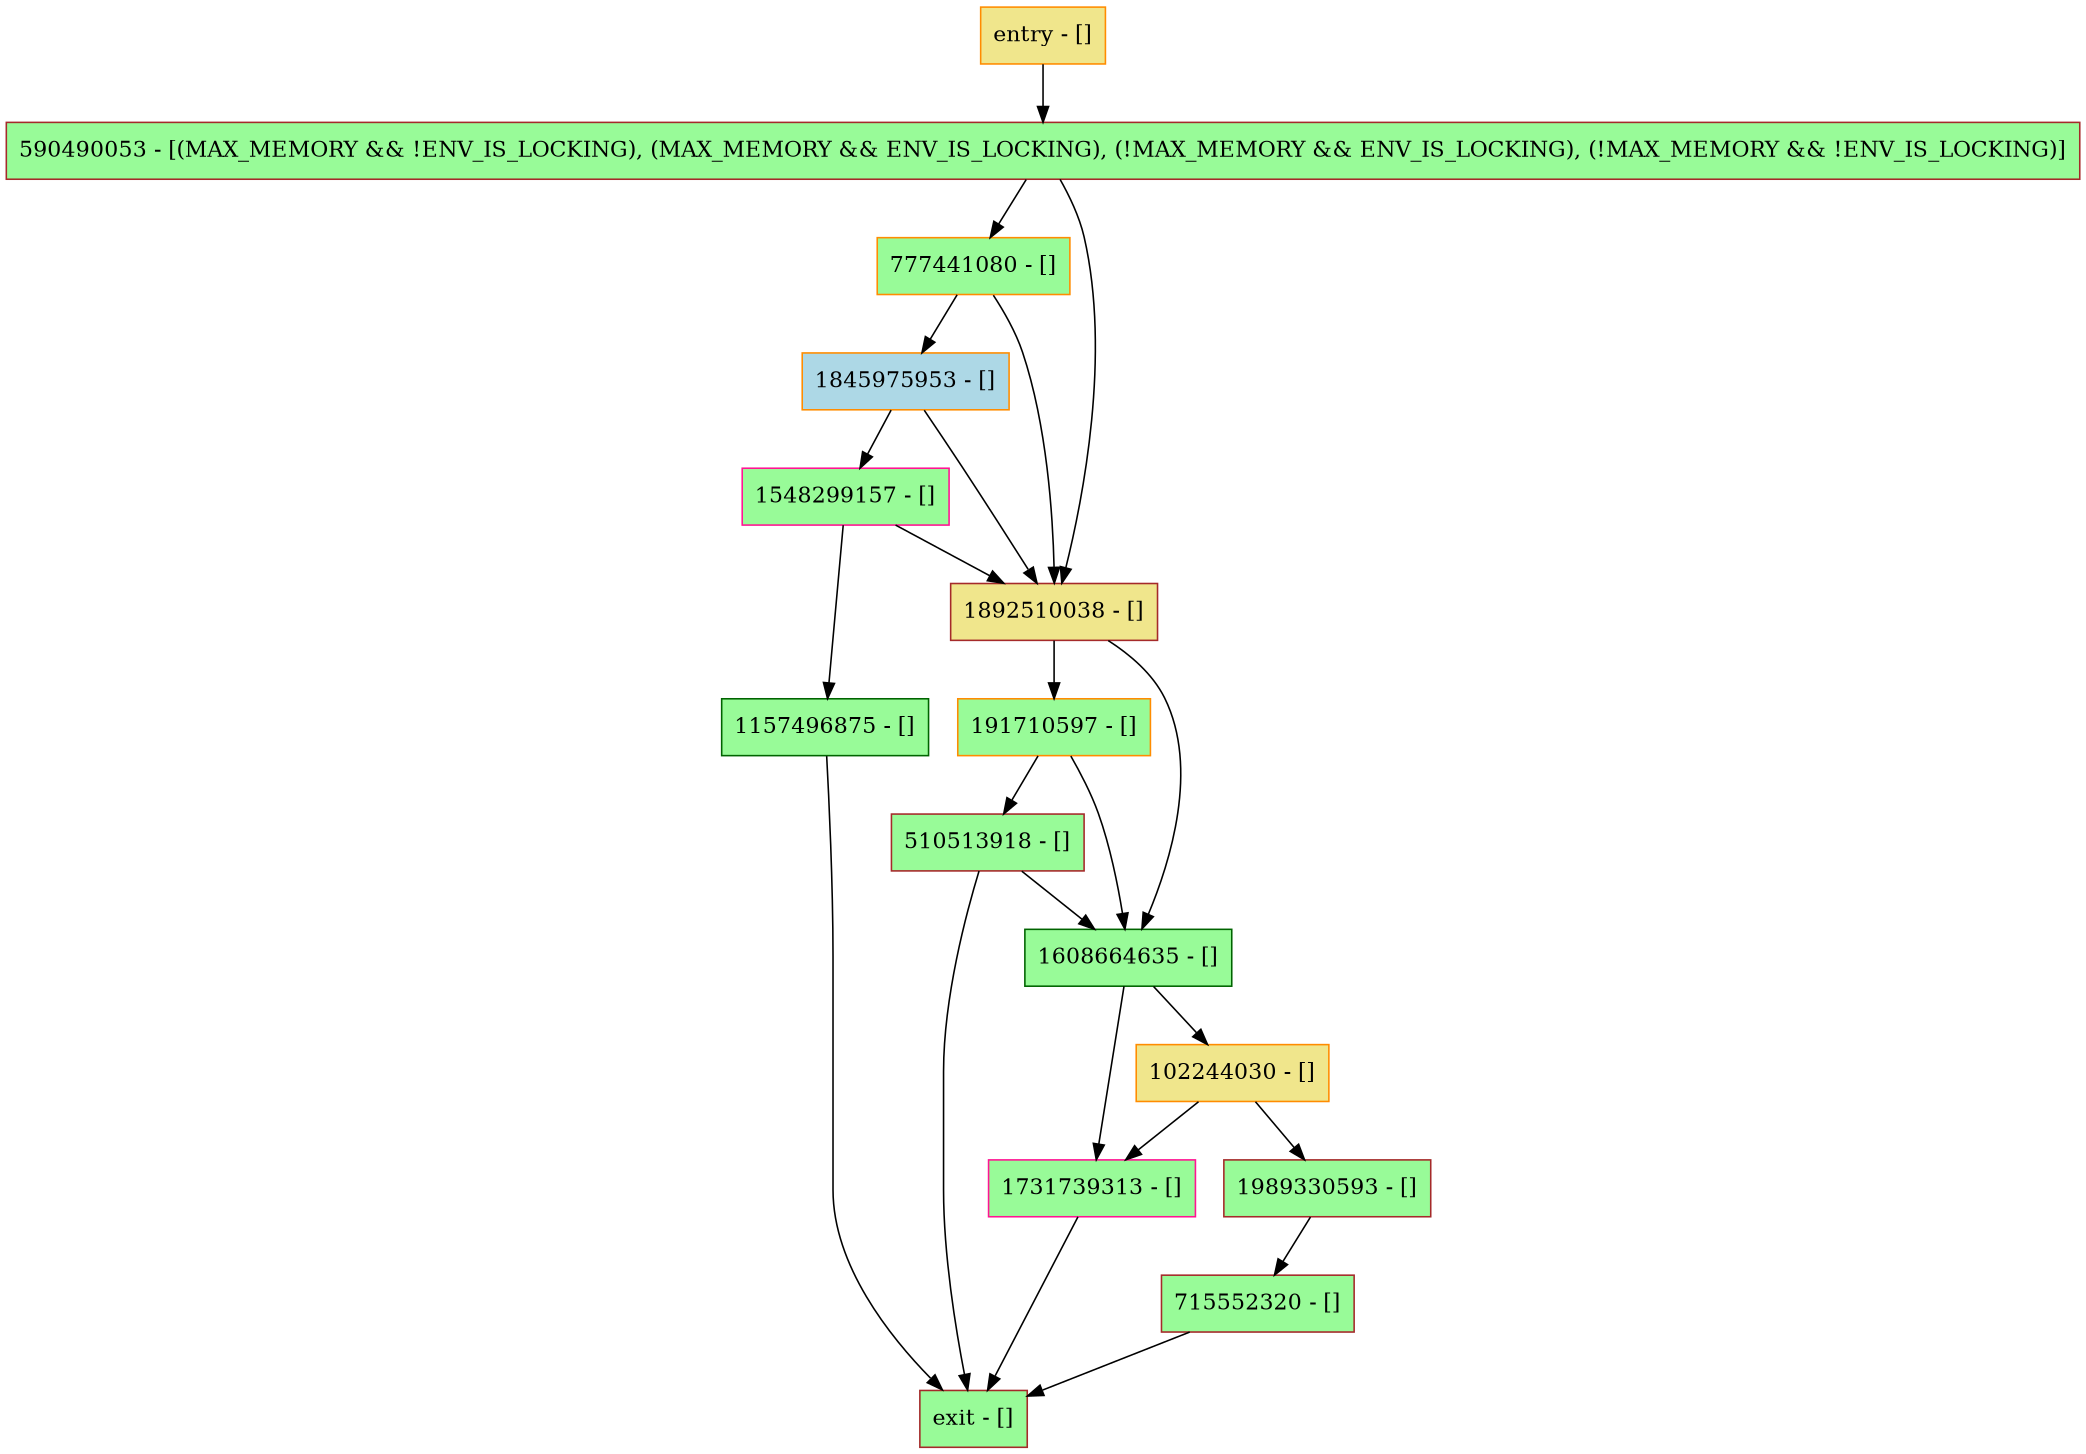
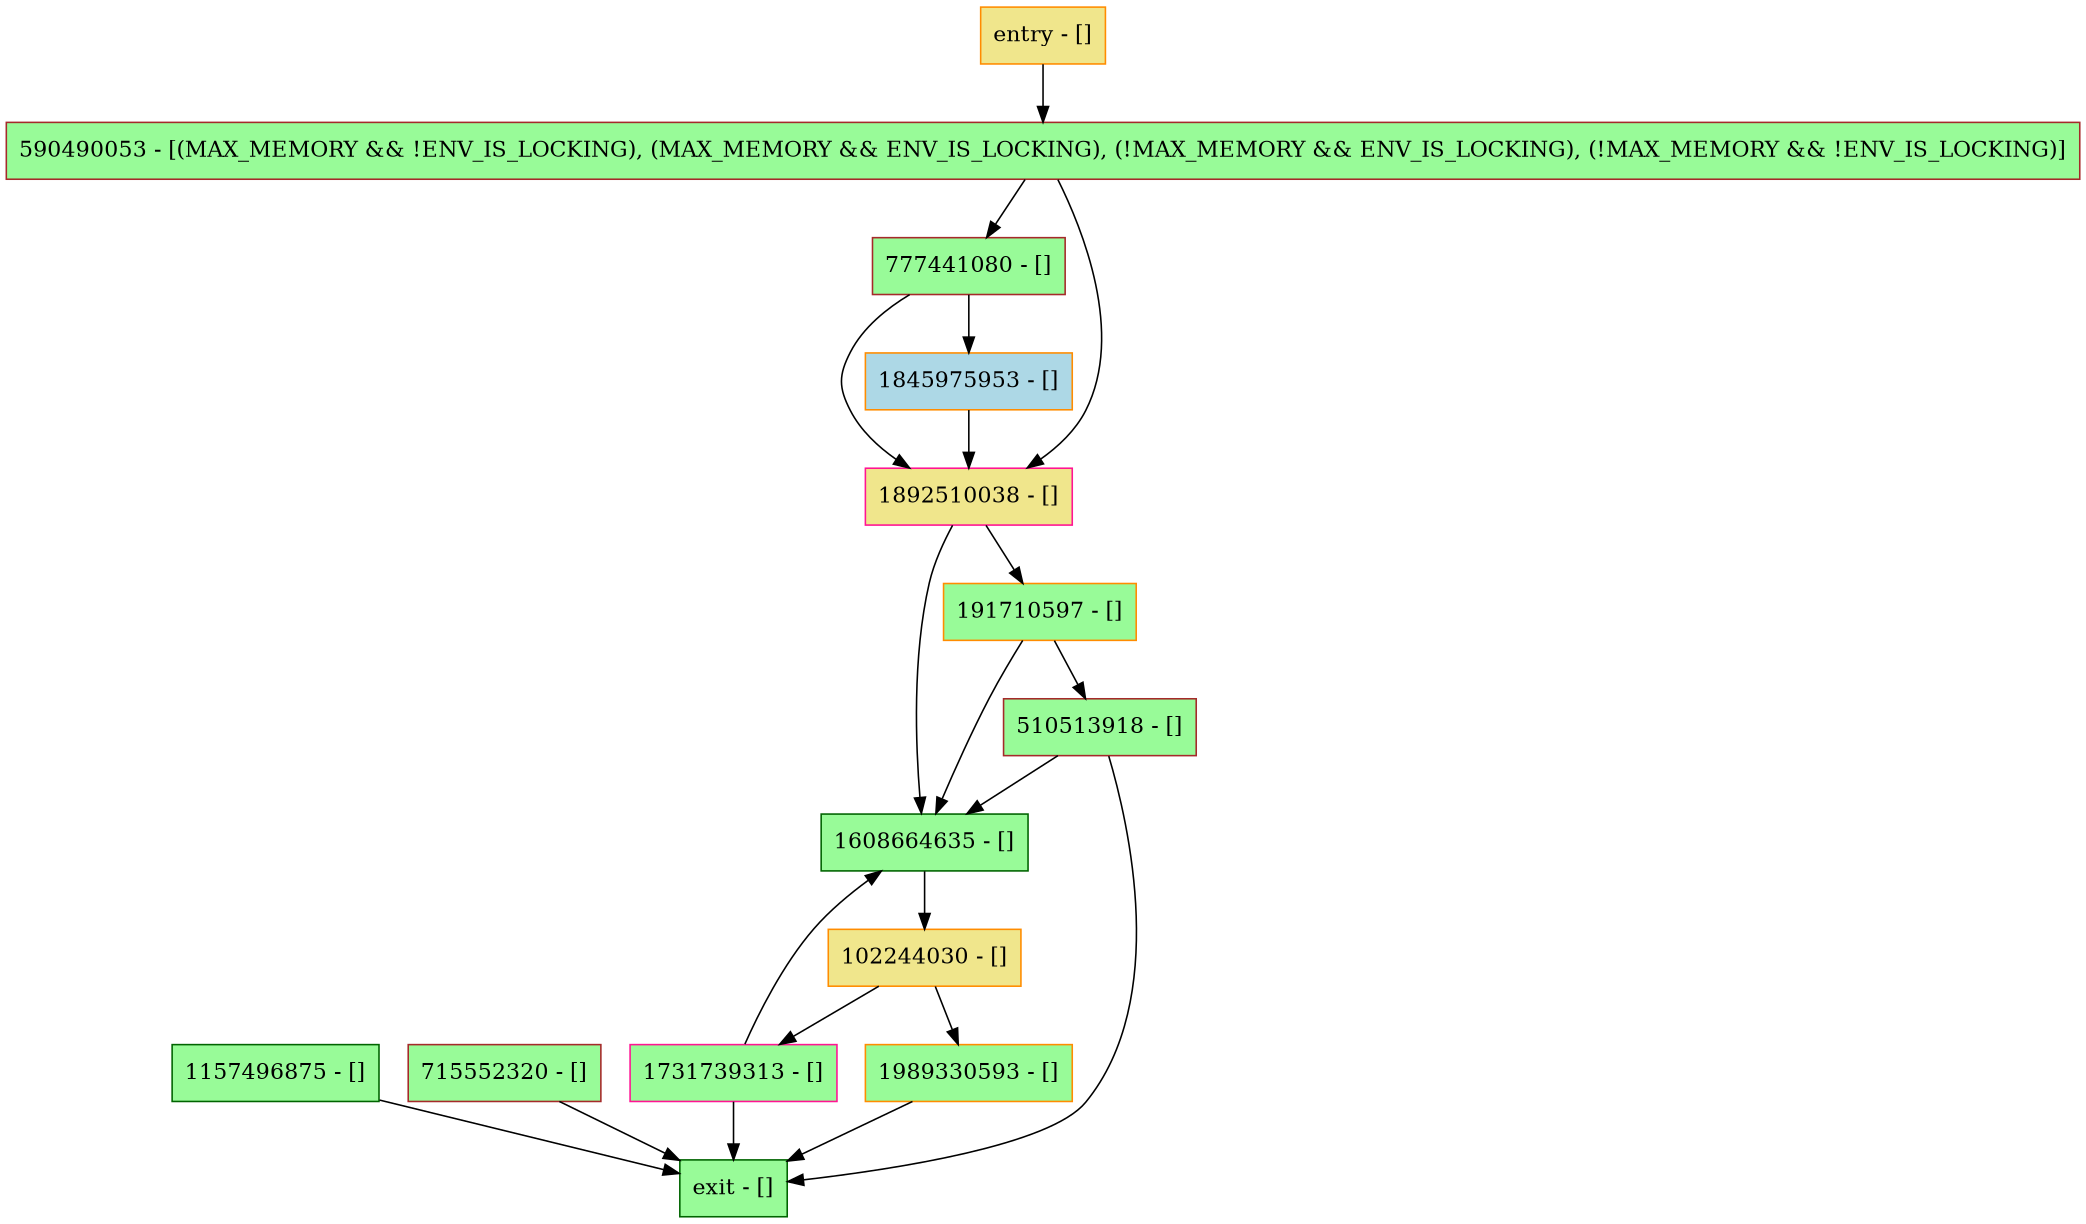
(974, 266) -> (969, 266)
(846, 497) -> none
(1054, 612) -> (969, 497)
(1111, 1065) -> (795, 953)
(1327, 1188) -> (969, 1073)
(1297, 1239) -> (857, 1128)
(974, 1419) -> (734, 1188)
